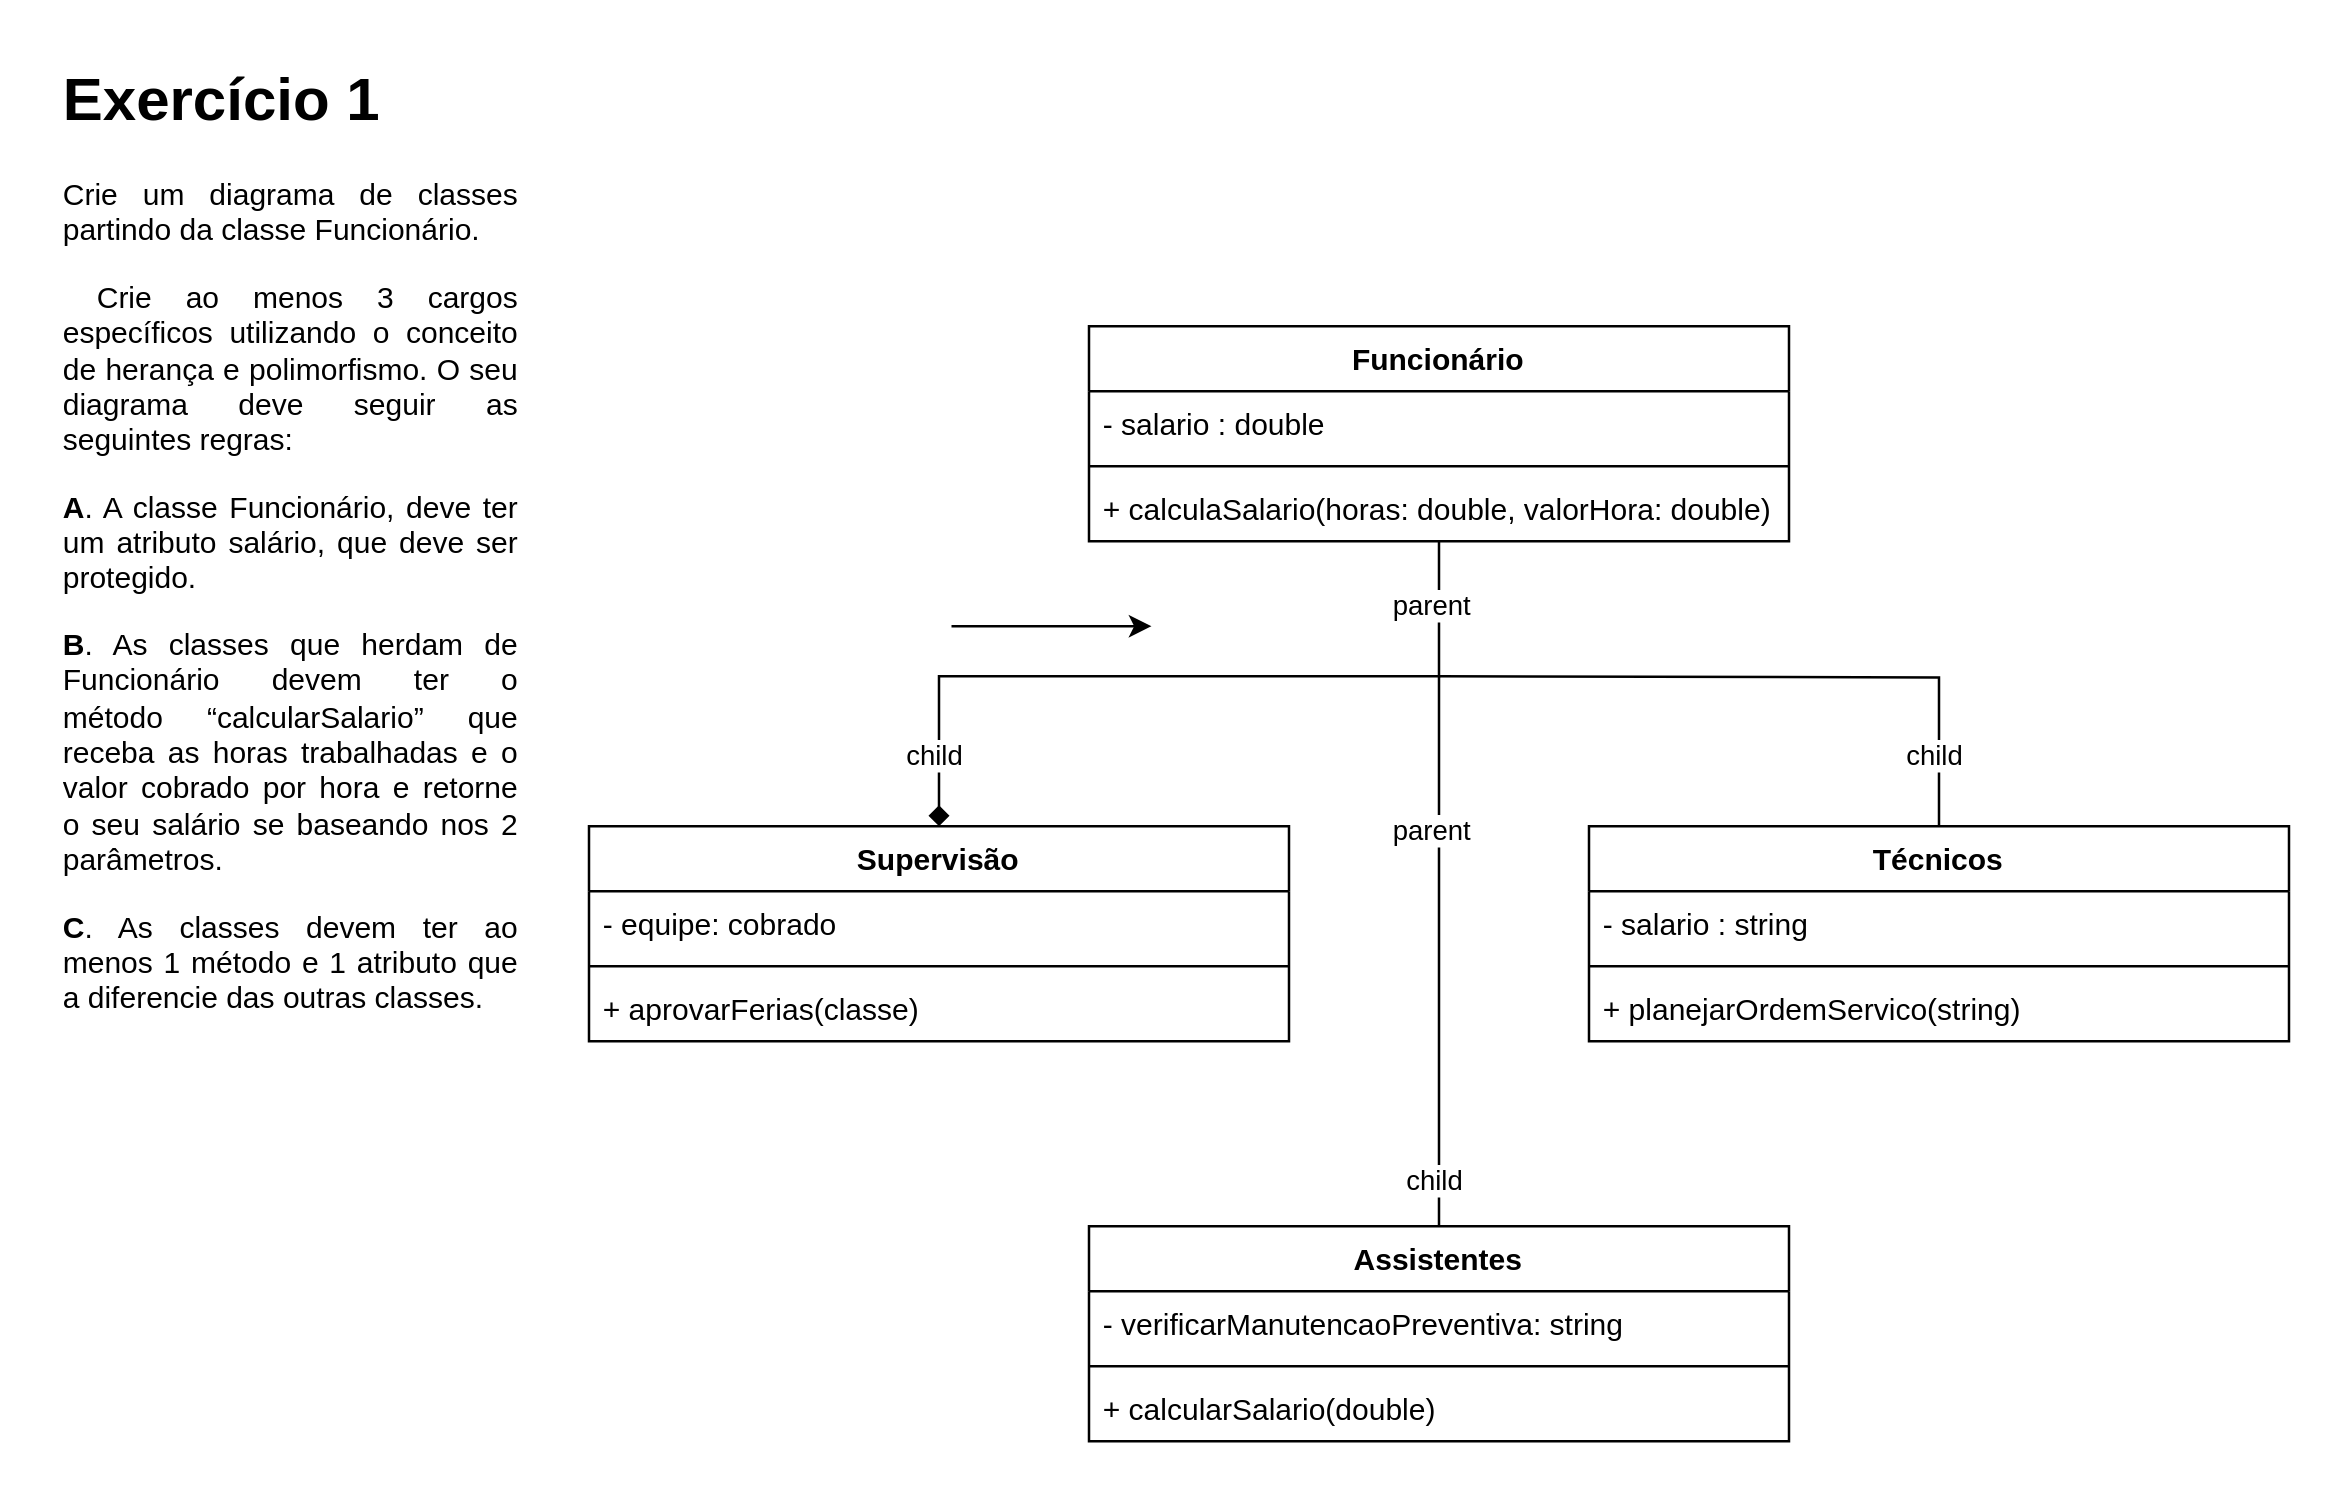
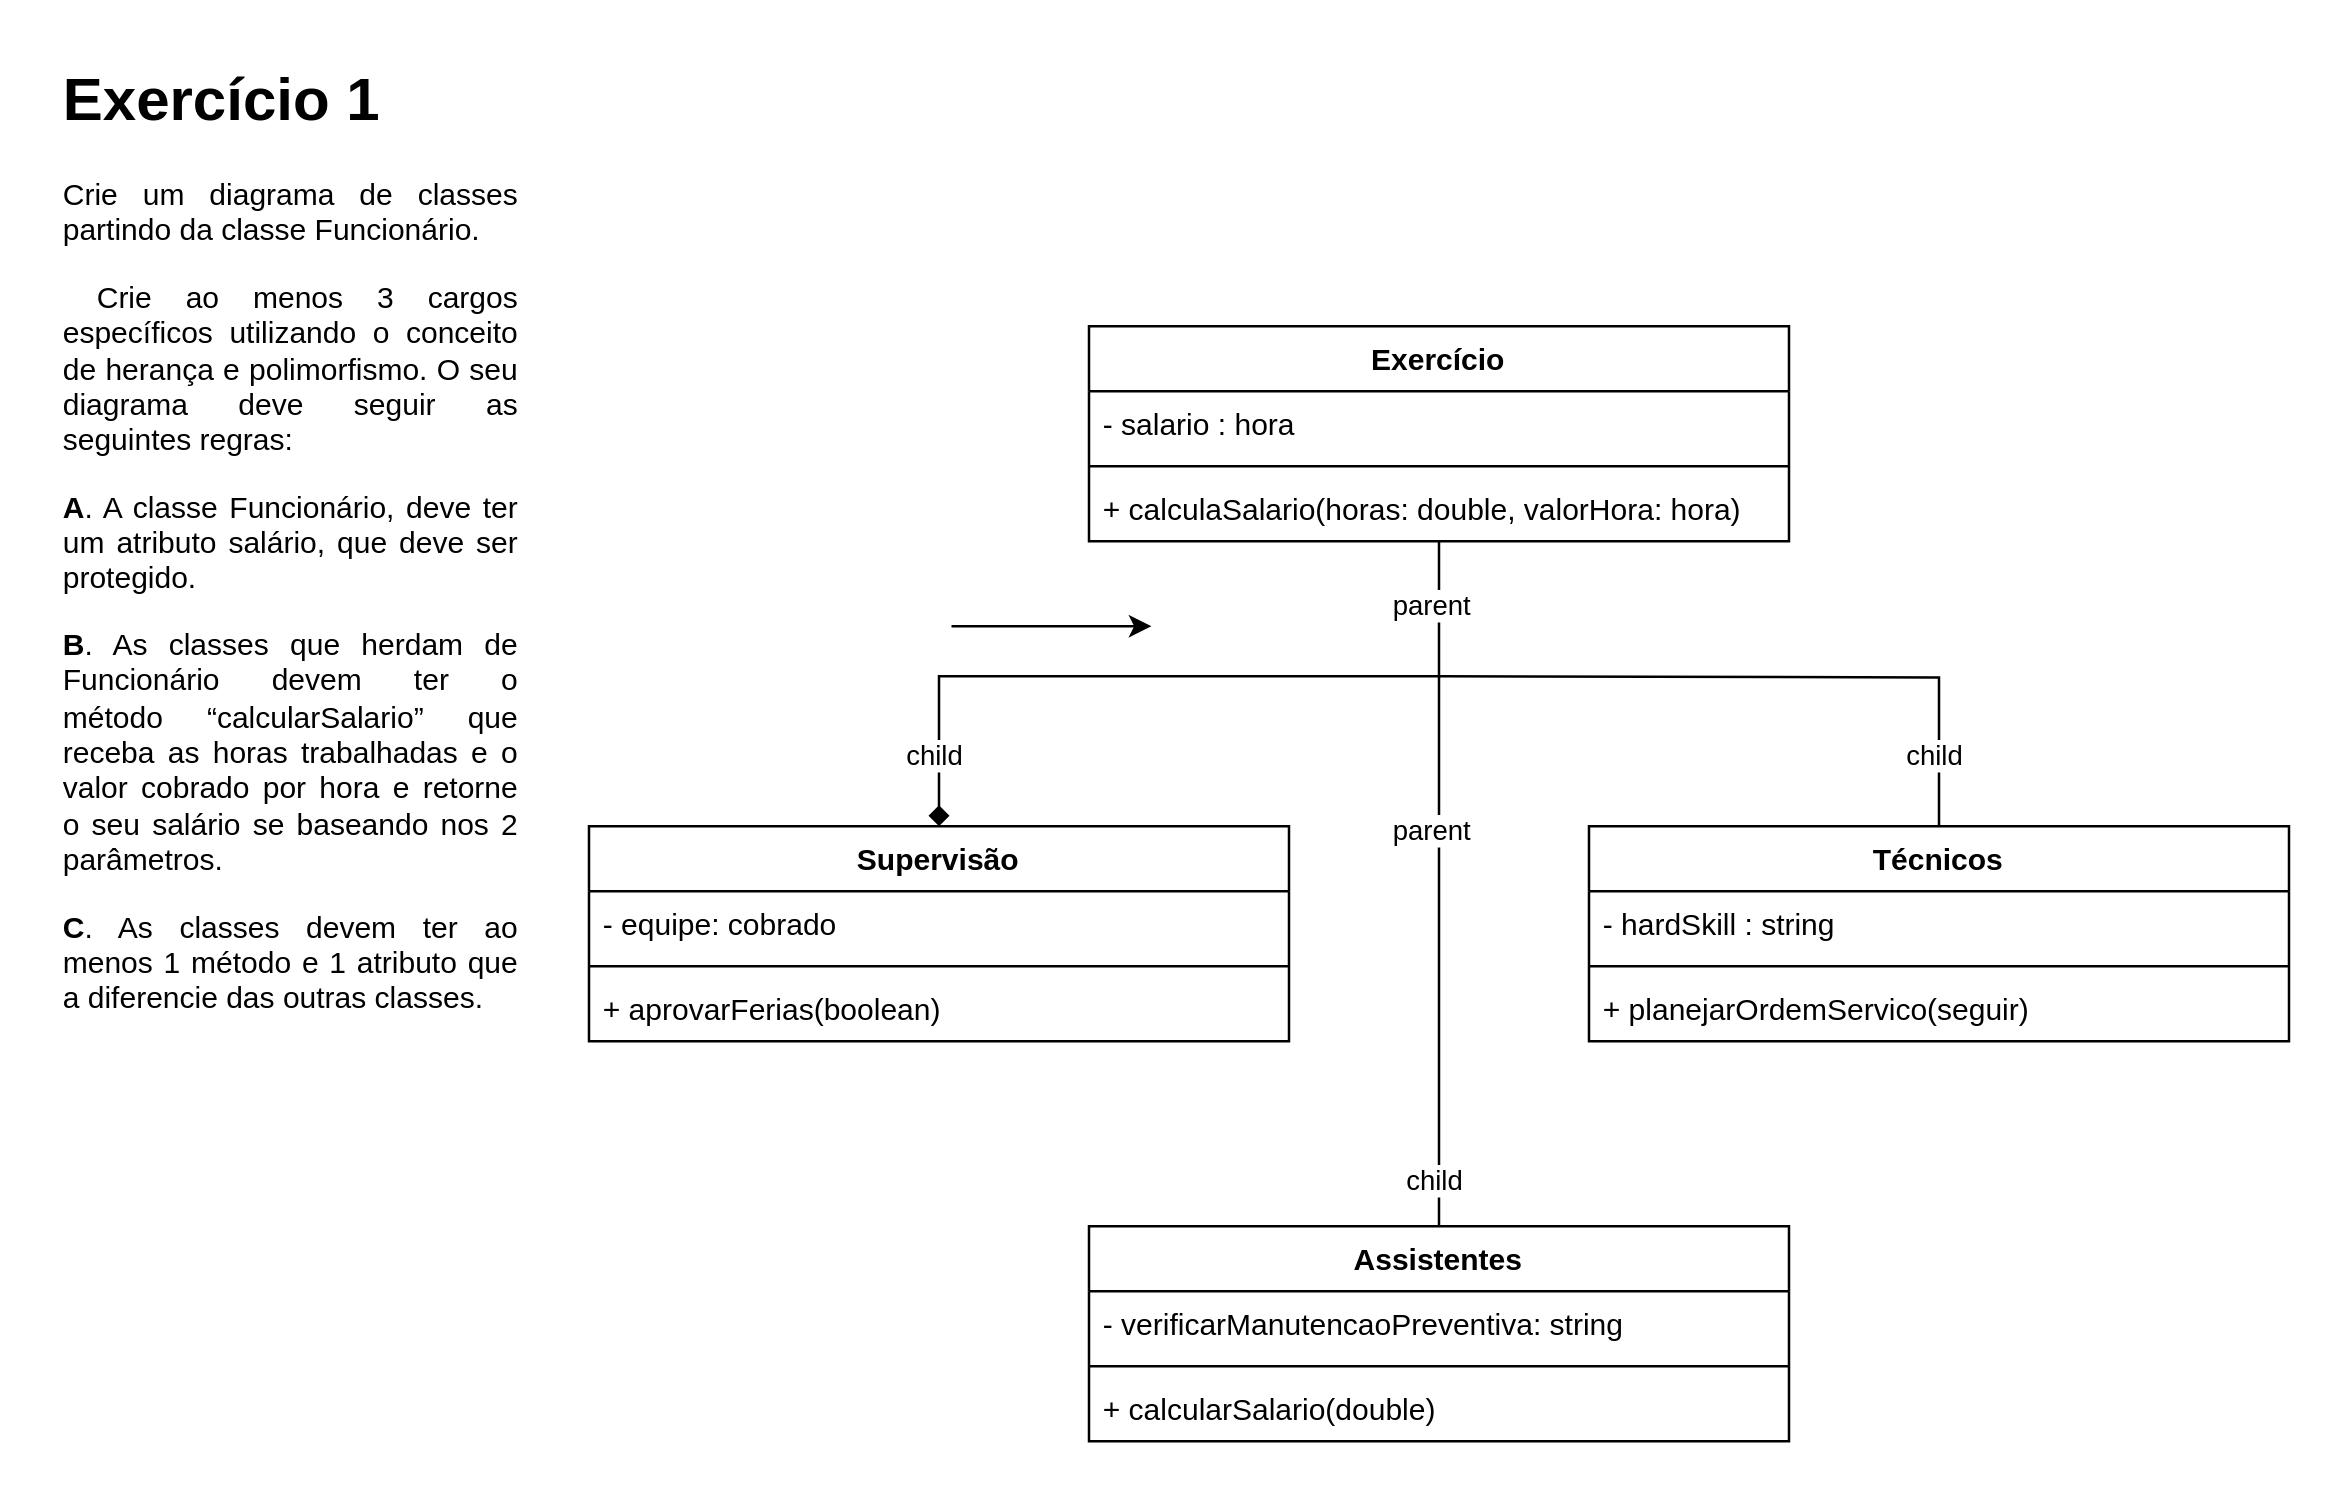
(1439, 362) -> (1439, 362)
(1228, 427) -> (1215, 427)
(1441, 530) -> (1441, 530)
(1728, 927) -> (1741, 927)
(785, 1012) -> (794, 1012)
(1840, 1012) -> (1840, 1012)
